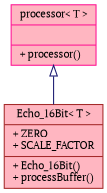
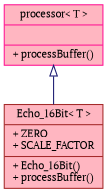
(50, 55) -> (54, 55)
